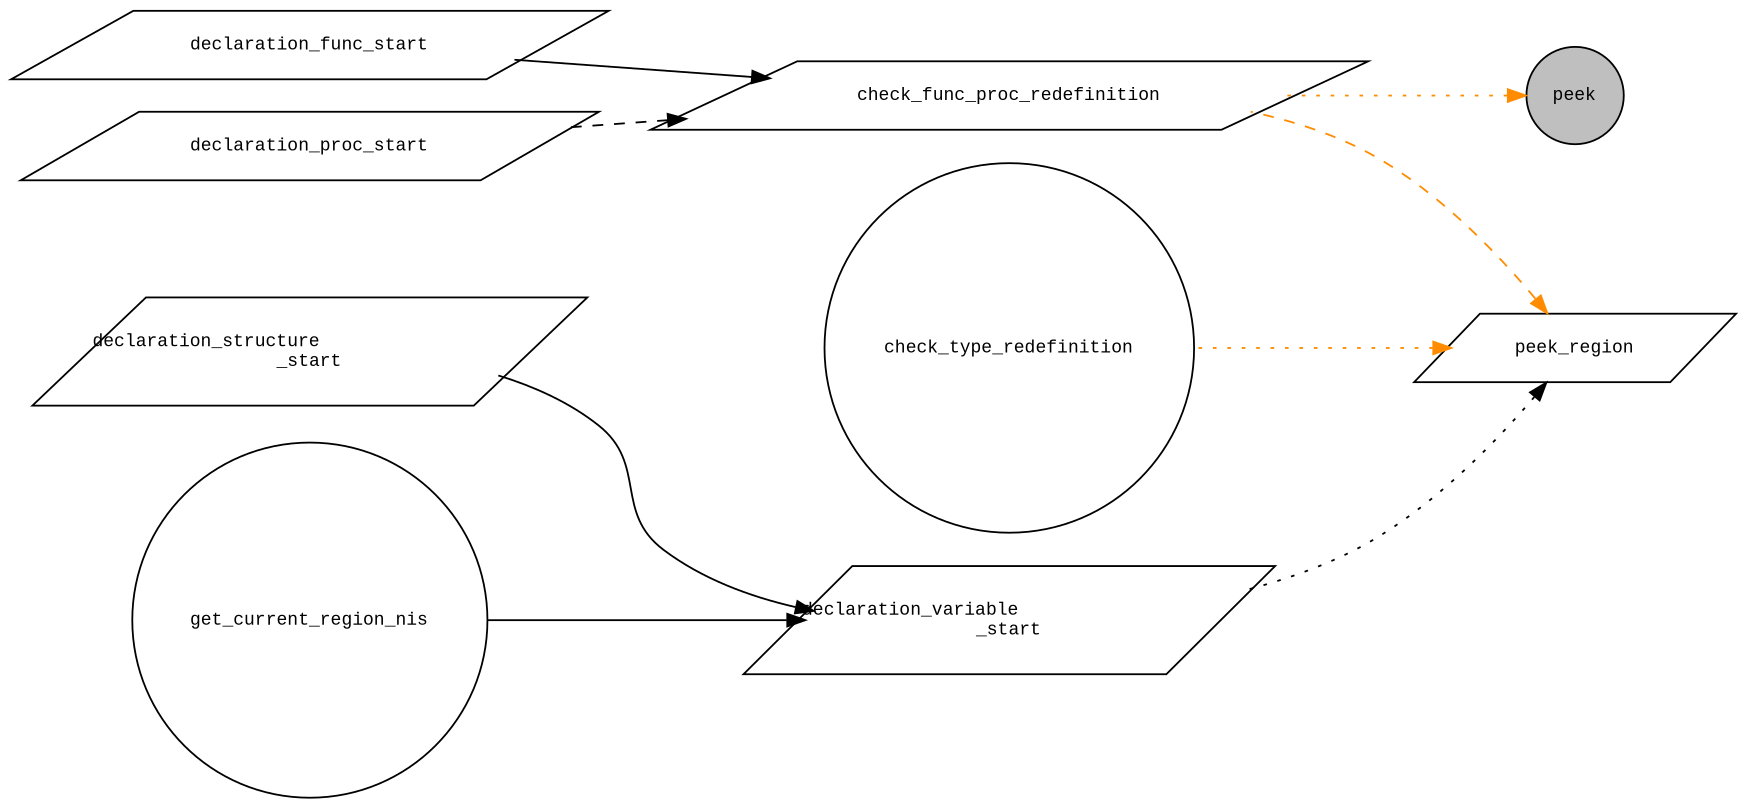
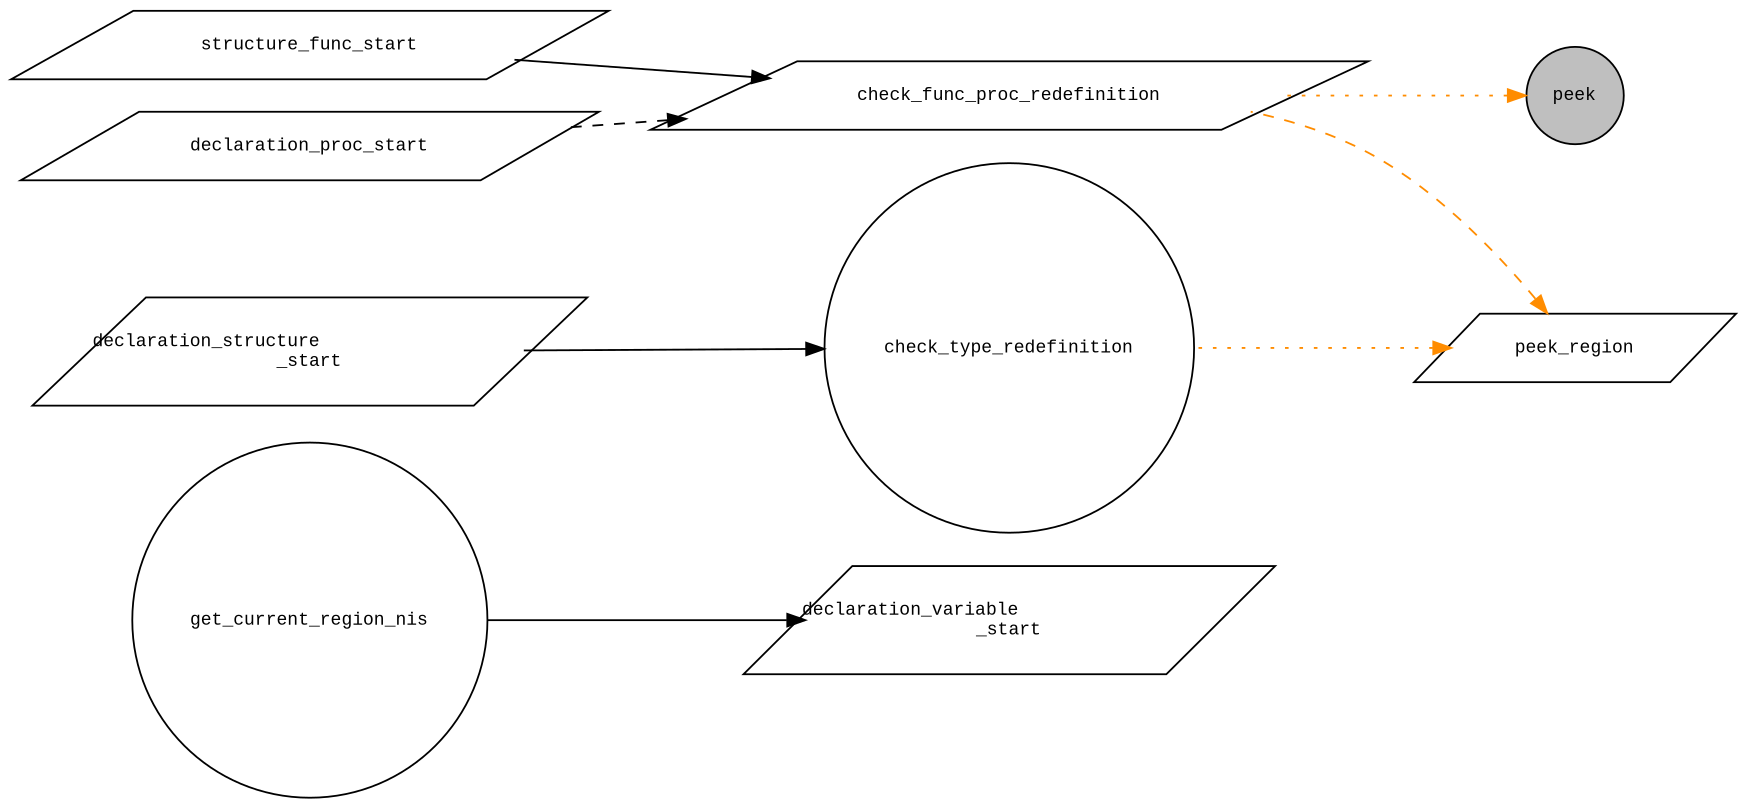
(310, 45) -> (310, 45)
(634, 504) -> (665, 350)
(1404, 520) -> none
